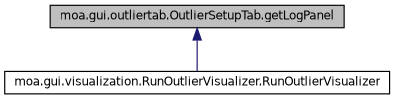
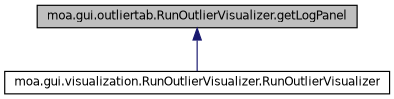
(197, 17) -> (197, 17)
